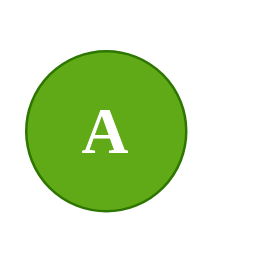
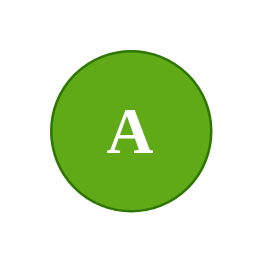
(106, 131) -> (131, 131)
